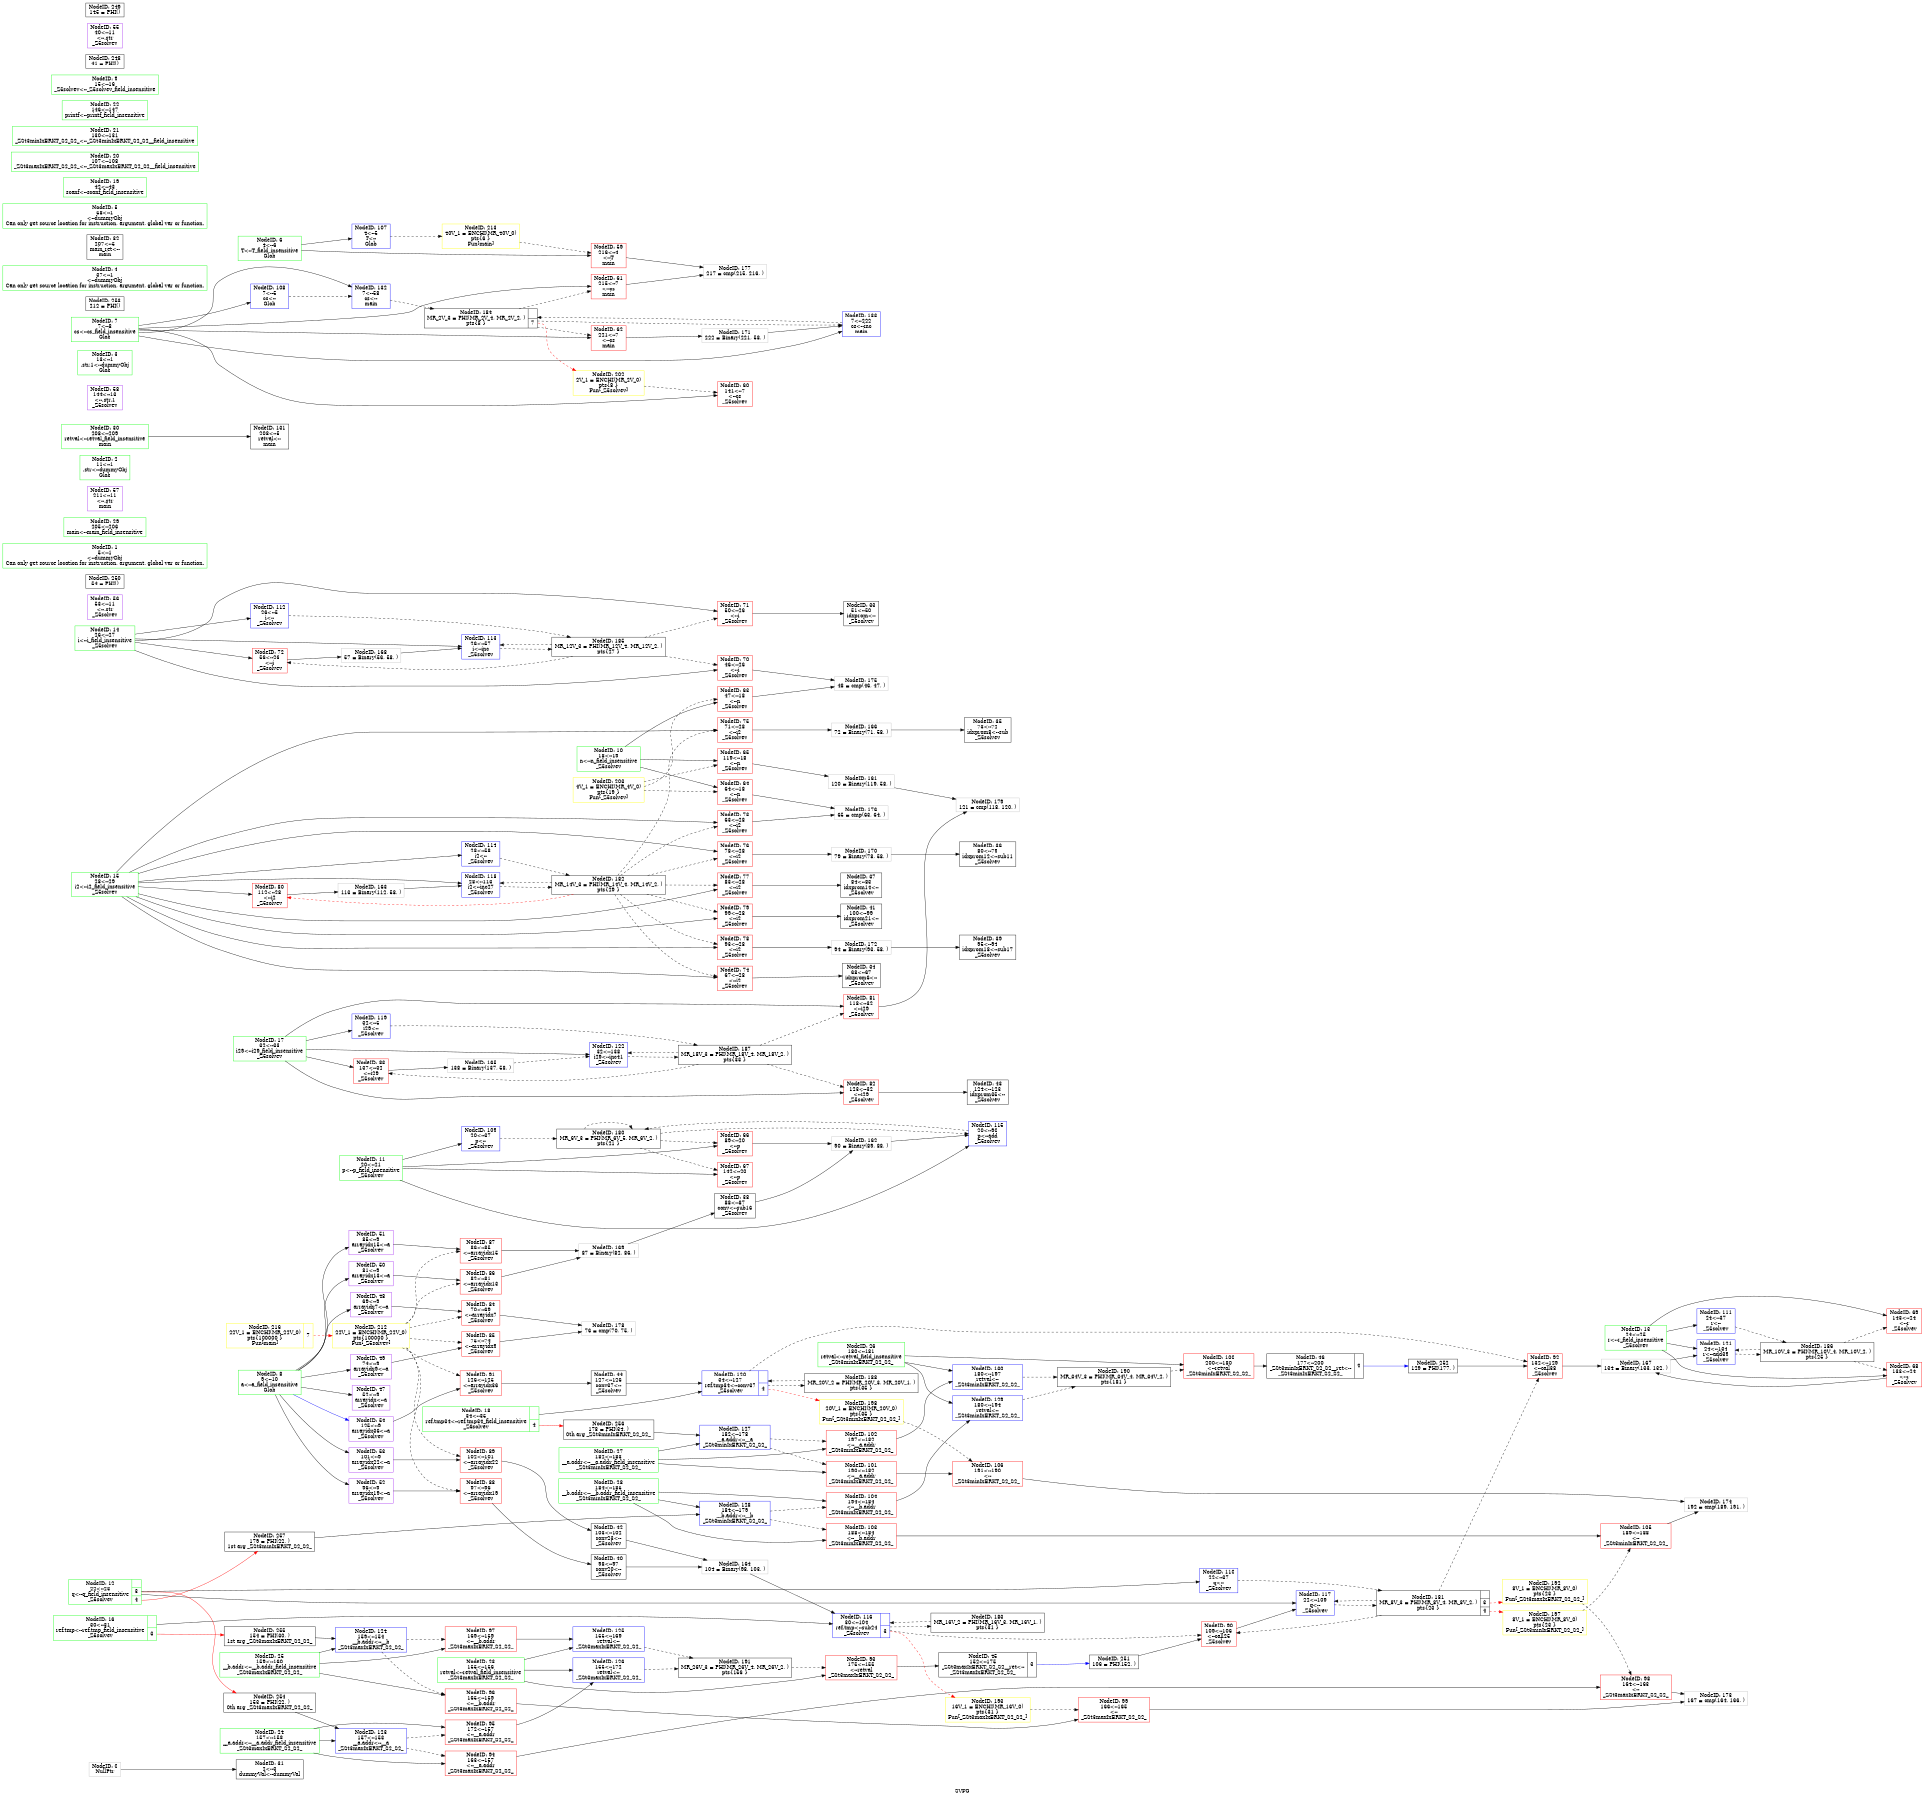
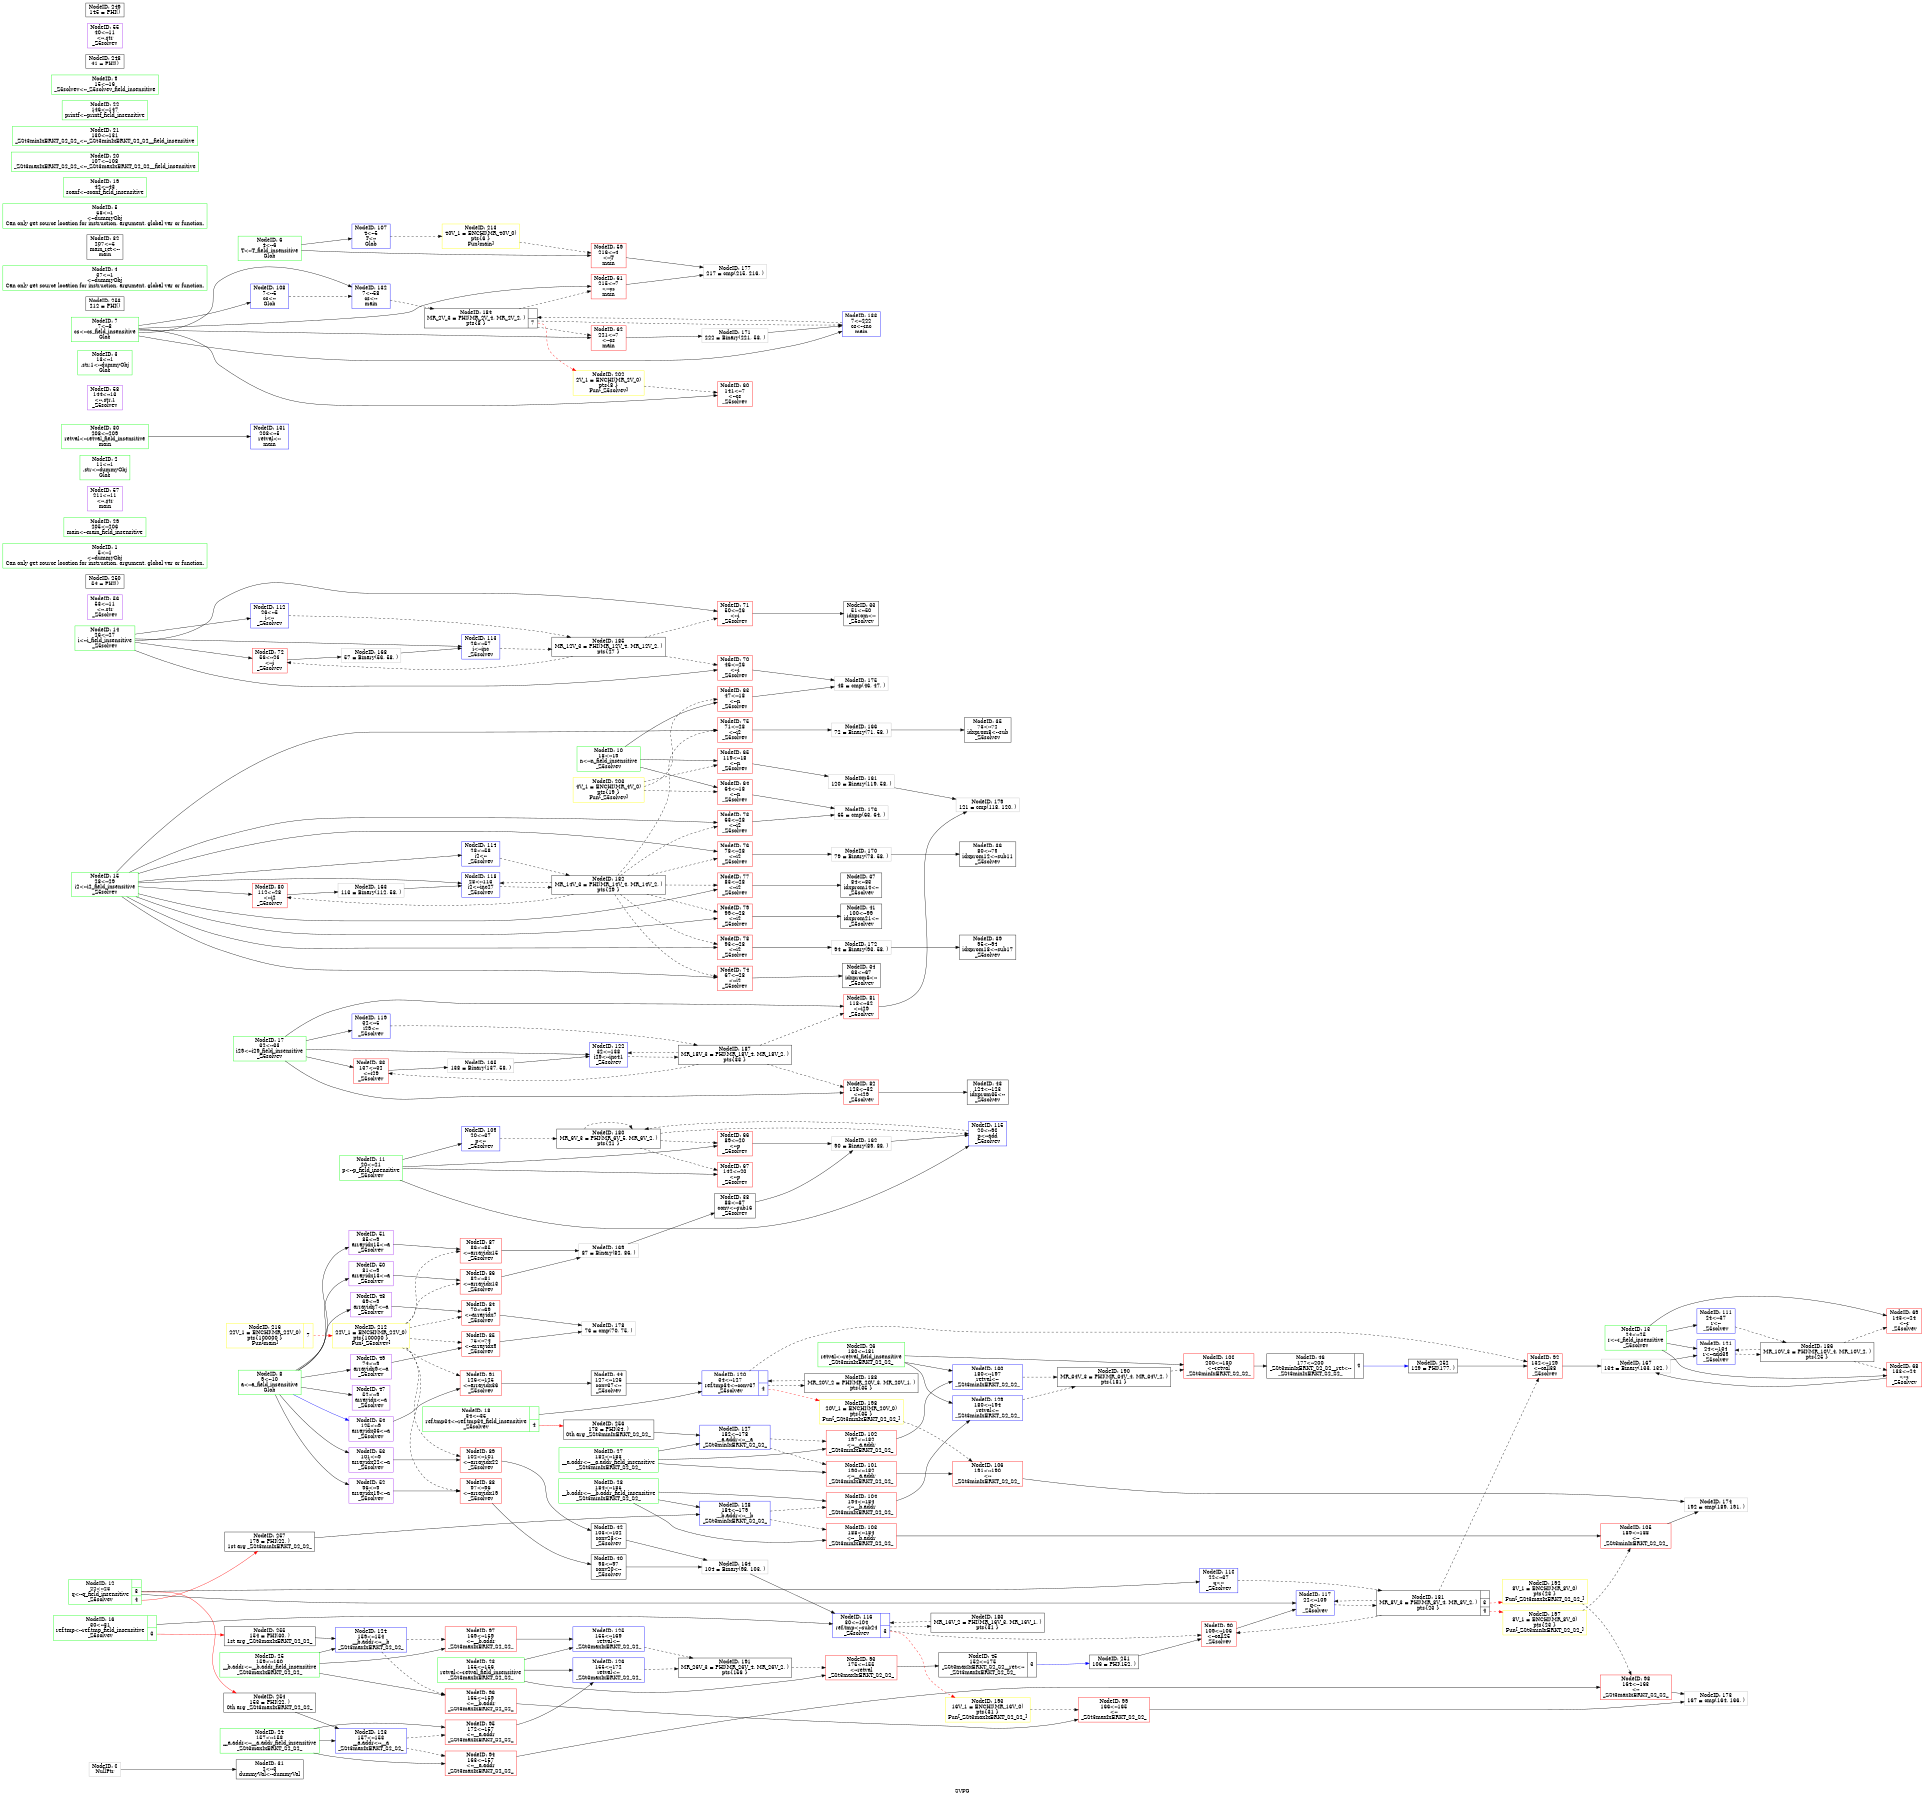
(270, 437) -> (270, 437)
(528, 644) -> none
(432, 905) -> (432, 905)
(550, 1060) -> (550, 1060)
(476, 1427) -> (476, 1427)
